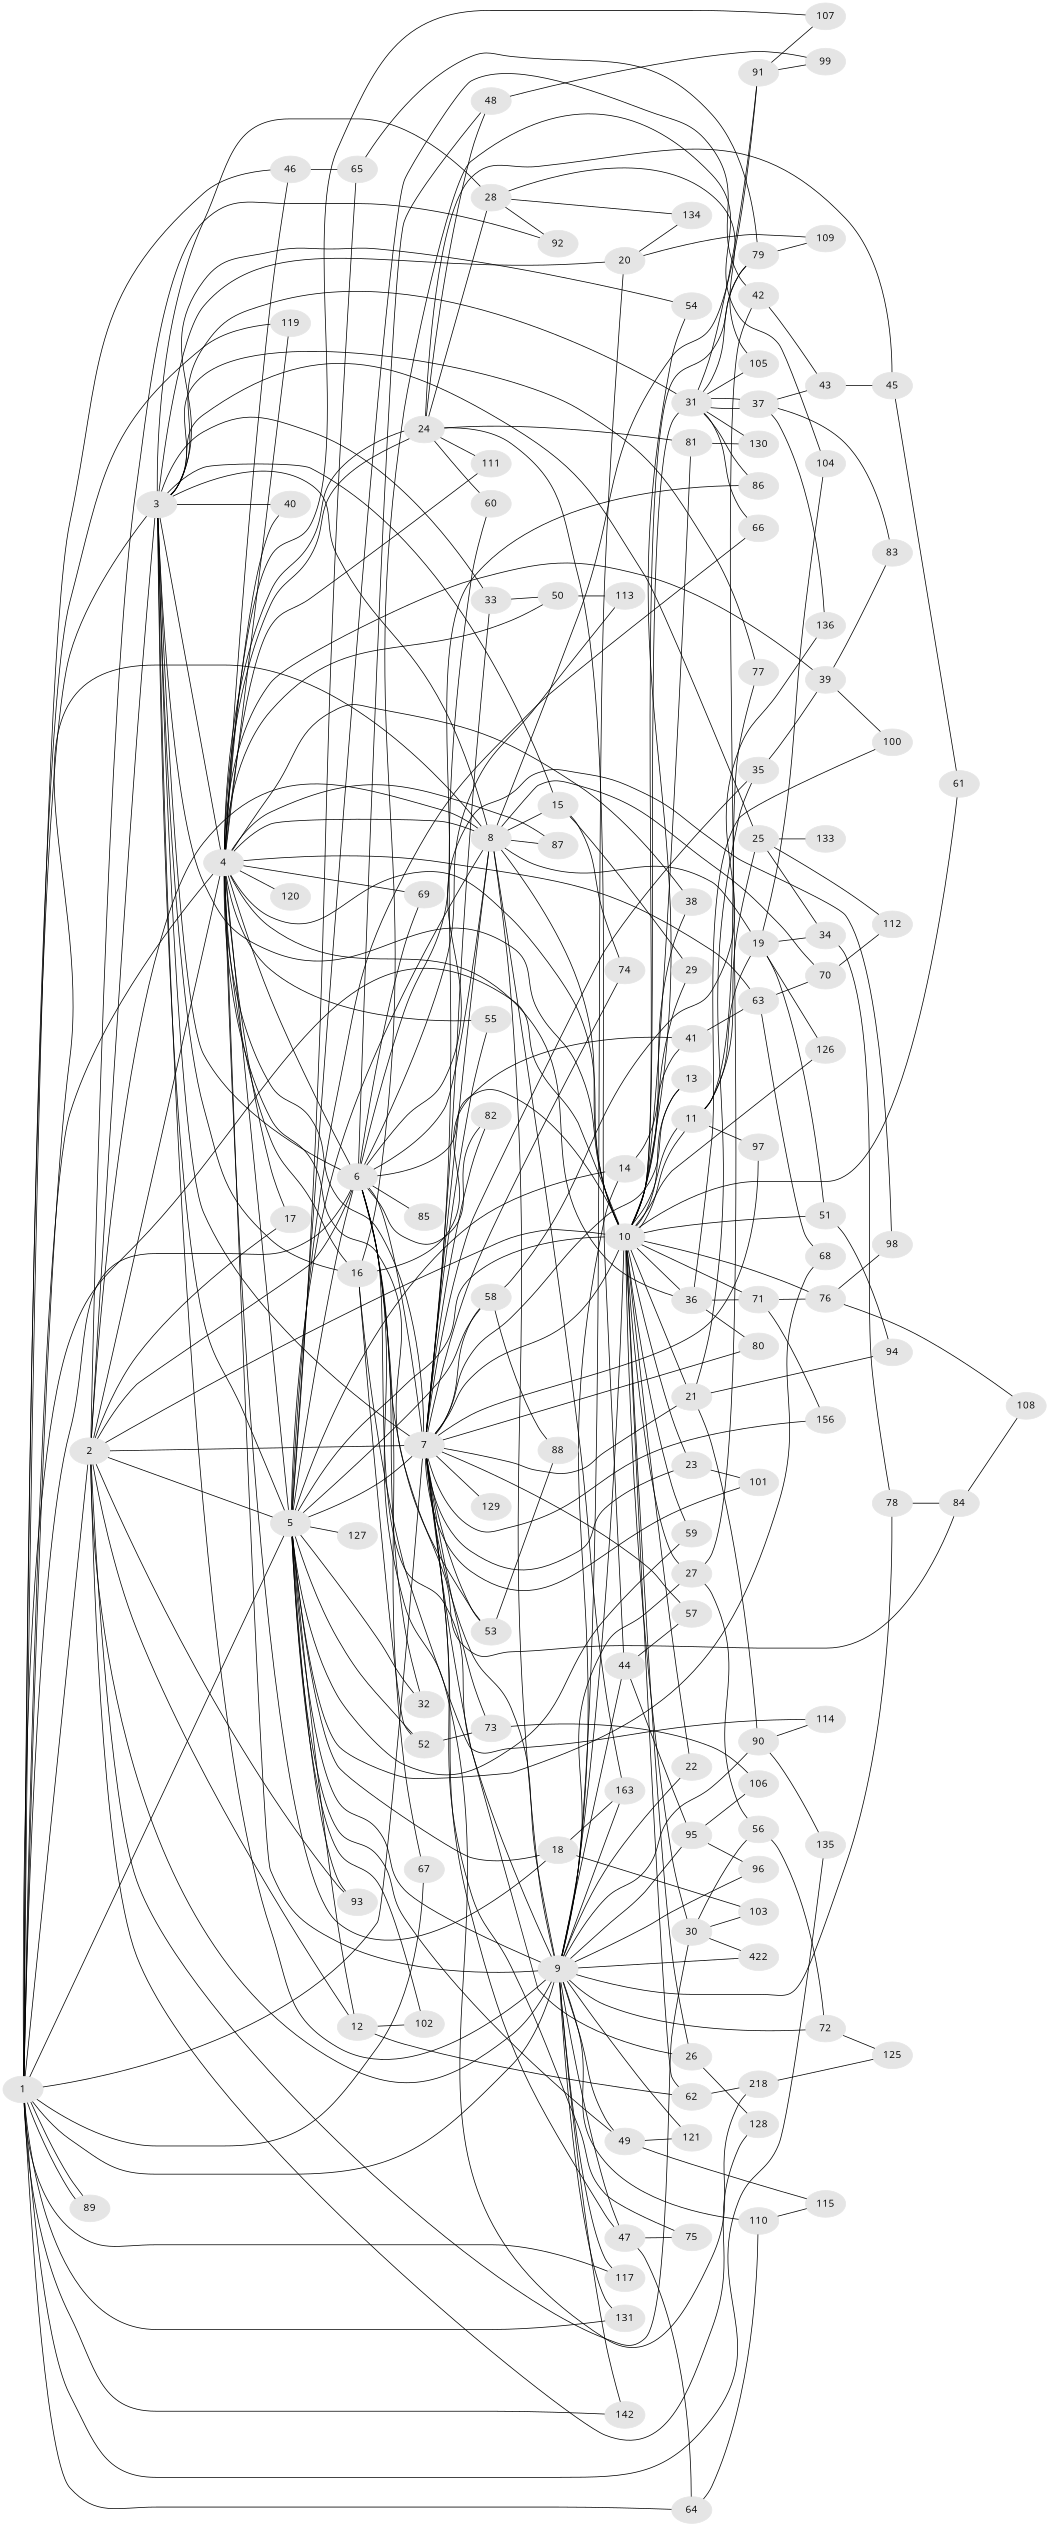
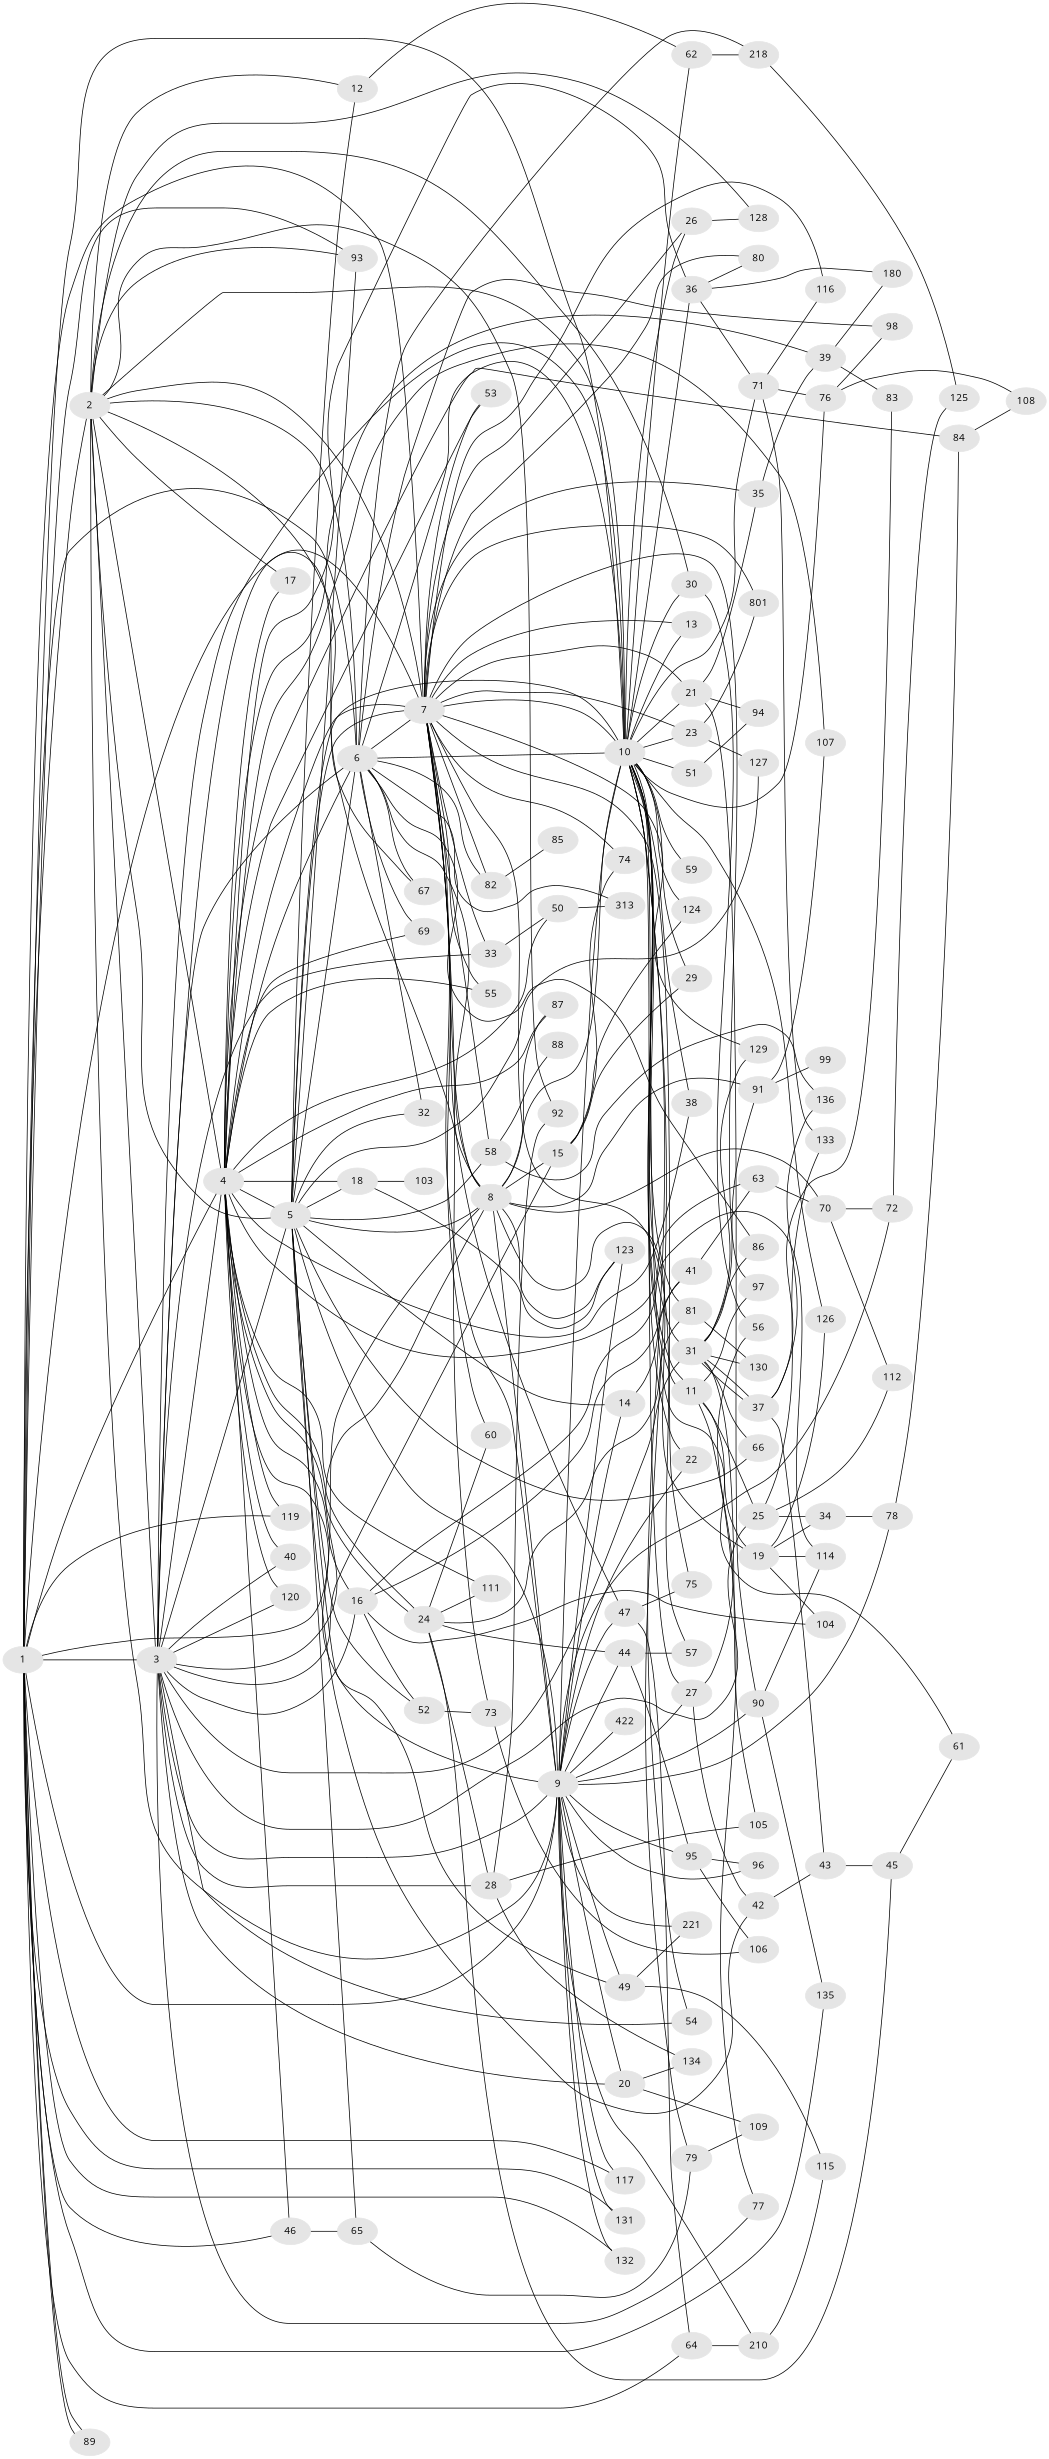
(491, 101) -> none
(723, 342) -> (722, 1128)
(625, 596) -> (625, 906)
(892, 742) -> (892, 274)
none -> (784, 747)
none -> (727, 749)
(350, 819) -> none
none -> (692, 910)
(804, 1077) -> (791, 1557)
(391, 1197) -> (524, 863)
(826, 1257) -> none
(826, 1420) -> (826, 290)
(759, 1482) -> (759, 603)
(525, 1541) -> none
(420, 1584) -> none
none -> (224, 1629)
(430, 1773) -> none
(625, 1791) -> (625, 1250)
(157, 1806) -> (52, 599)
(725, 1922) -> none
(807, 1924) -> (859, 1209)
(725, 1945) -> none
(424, 2024) -> none
(692, 2138) -> (692, 1925)
(759, 2221) -> (759, 2346)
(625, 2415) -> (625, 2261)
